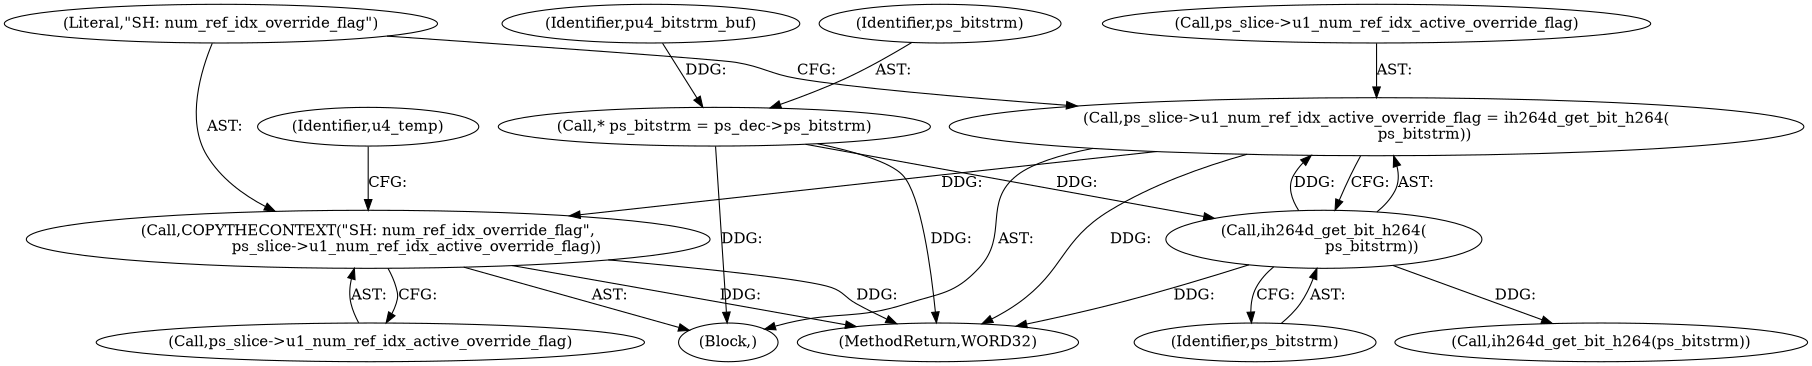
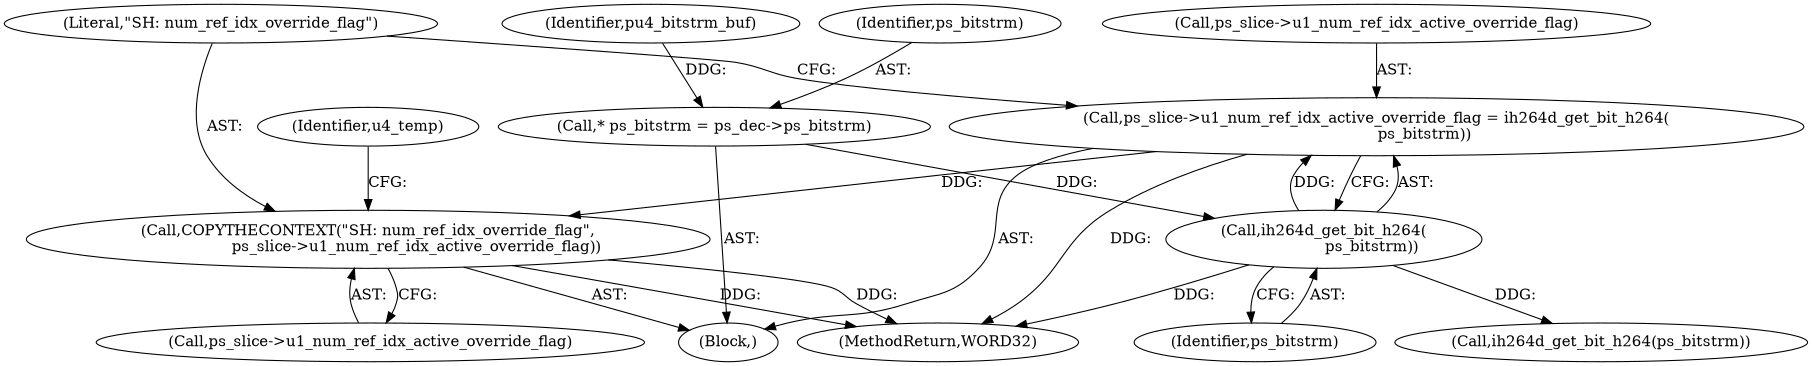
(914, 197) -> none
(744, 239) -> (744, 239)
